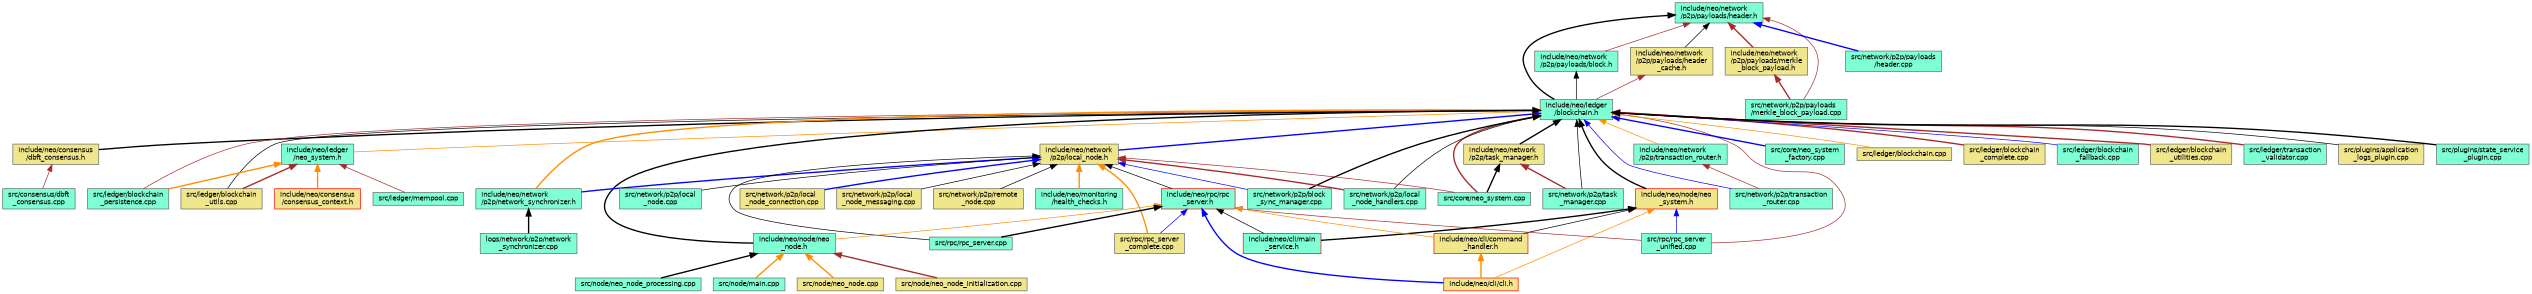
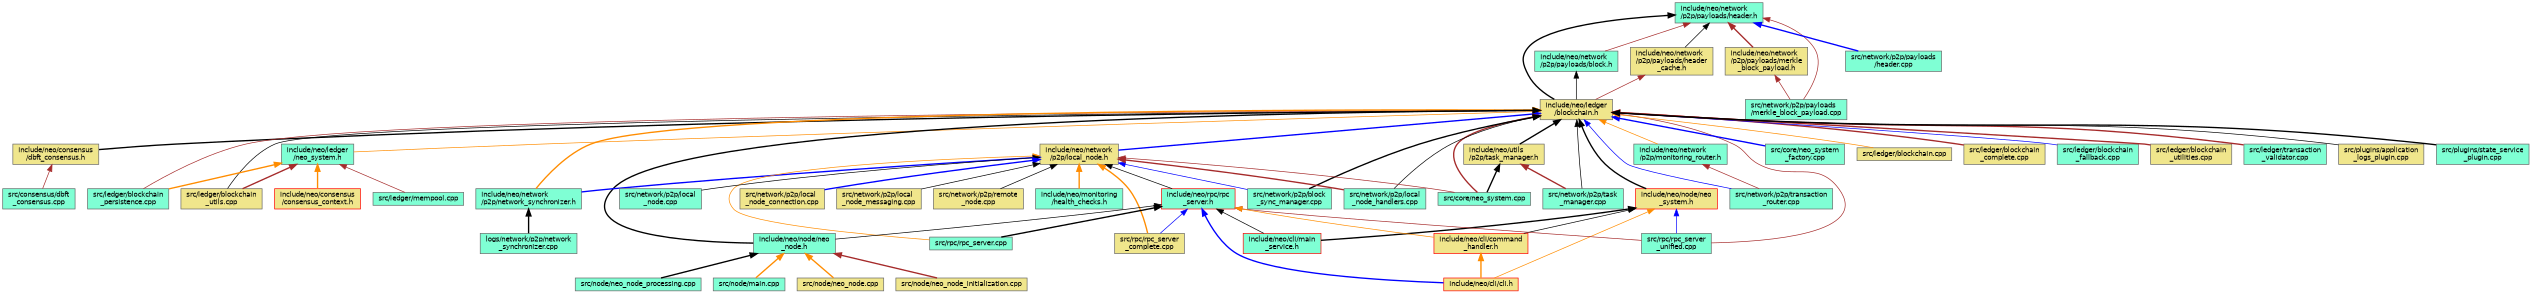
(1784, 90) -> (1784, 90)
(1576, 110) -> (1576, 110)
(1504, 154) -> (1504, 154)
(1680, 154) -> (1680, 154)
(729, 200) -> (729, 200)
(995, 224) -> (995, 224)
